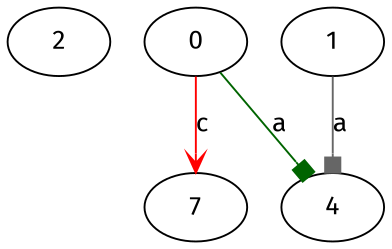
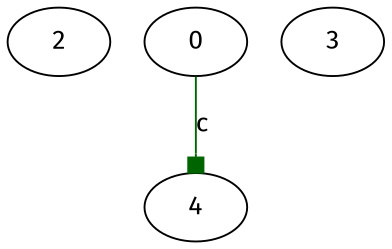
(333, 42) -> none
none -> (333, 42)
(280, 125) -> (202, 125)
(196, 207) -> none
